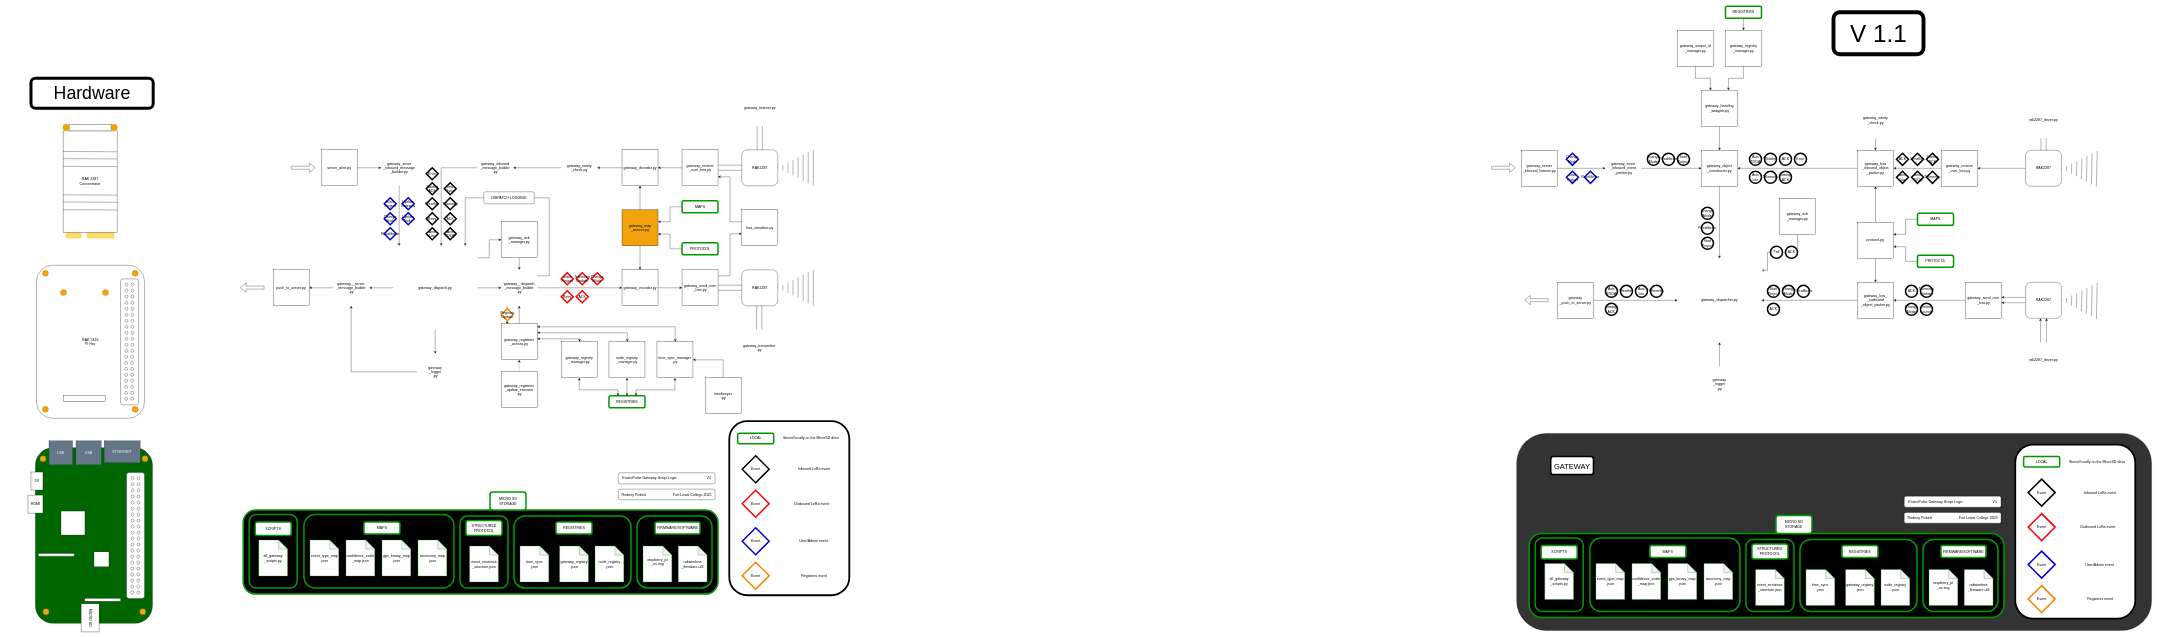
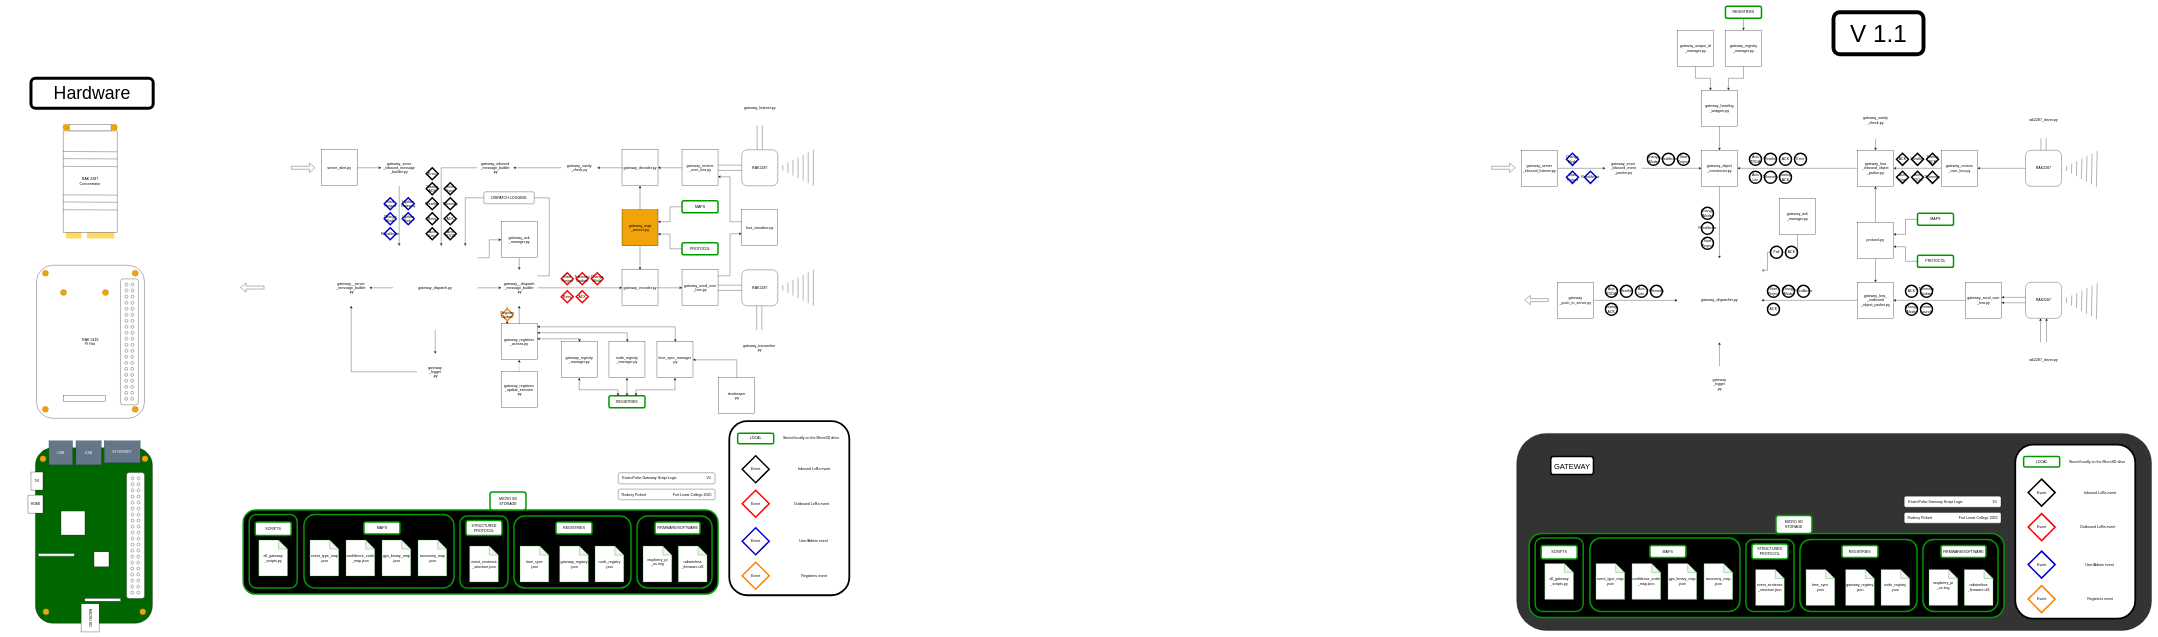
(291, 288) -> none
(312, 288) -> none
(723, 396) -> (737, 396)
